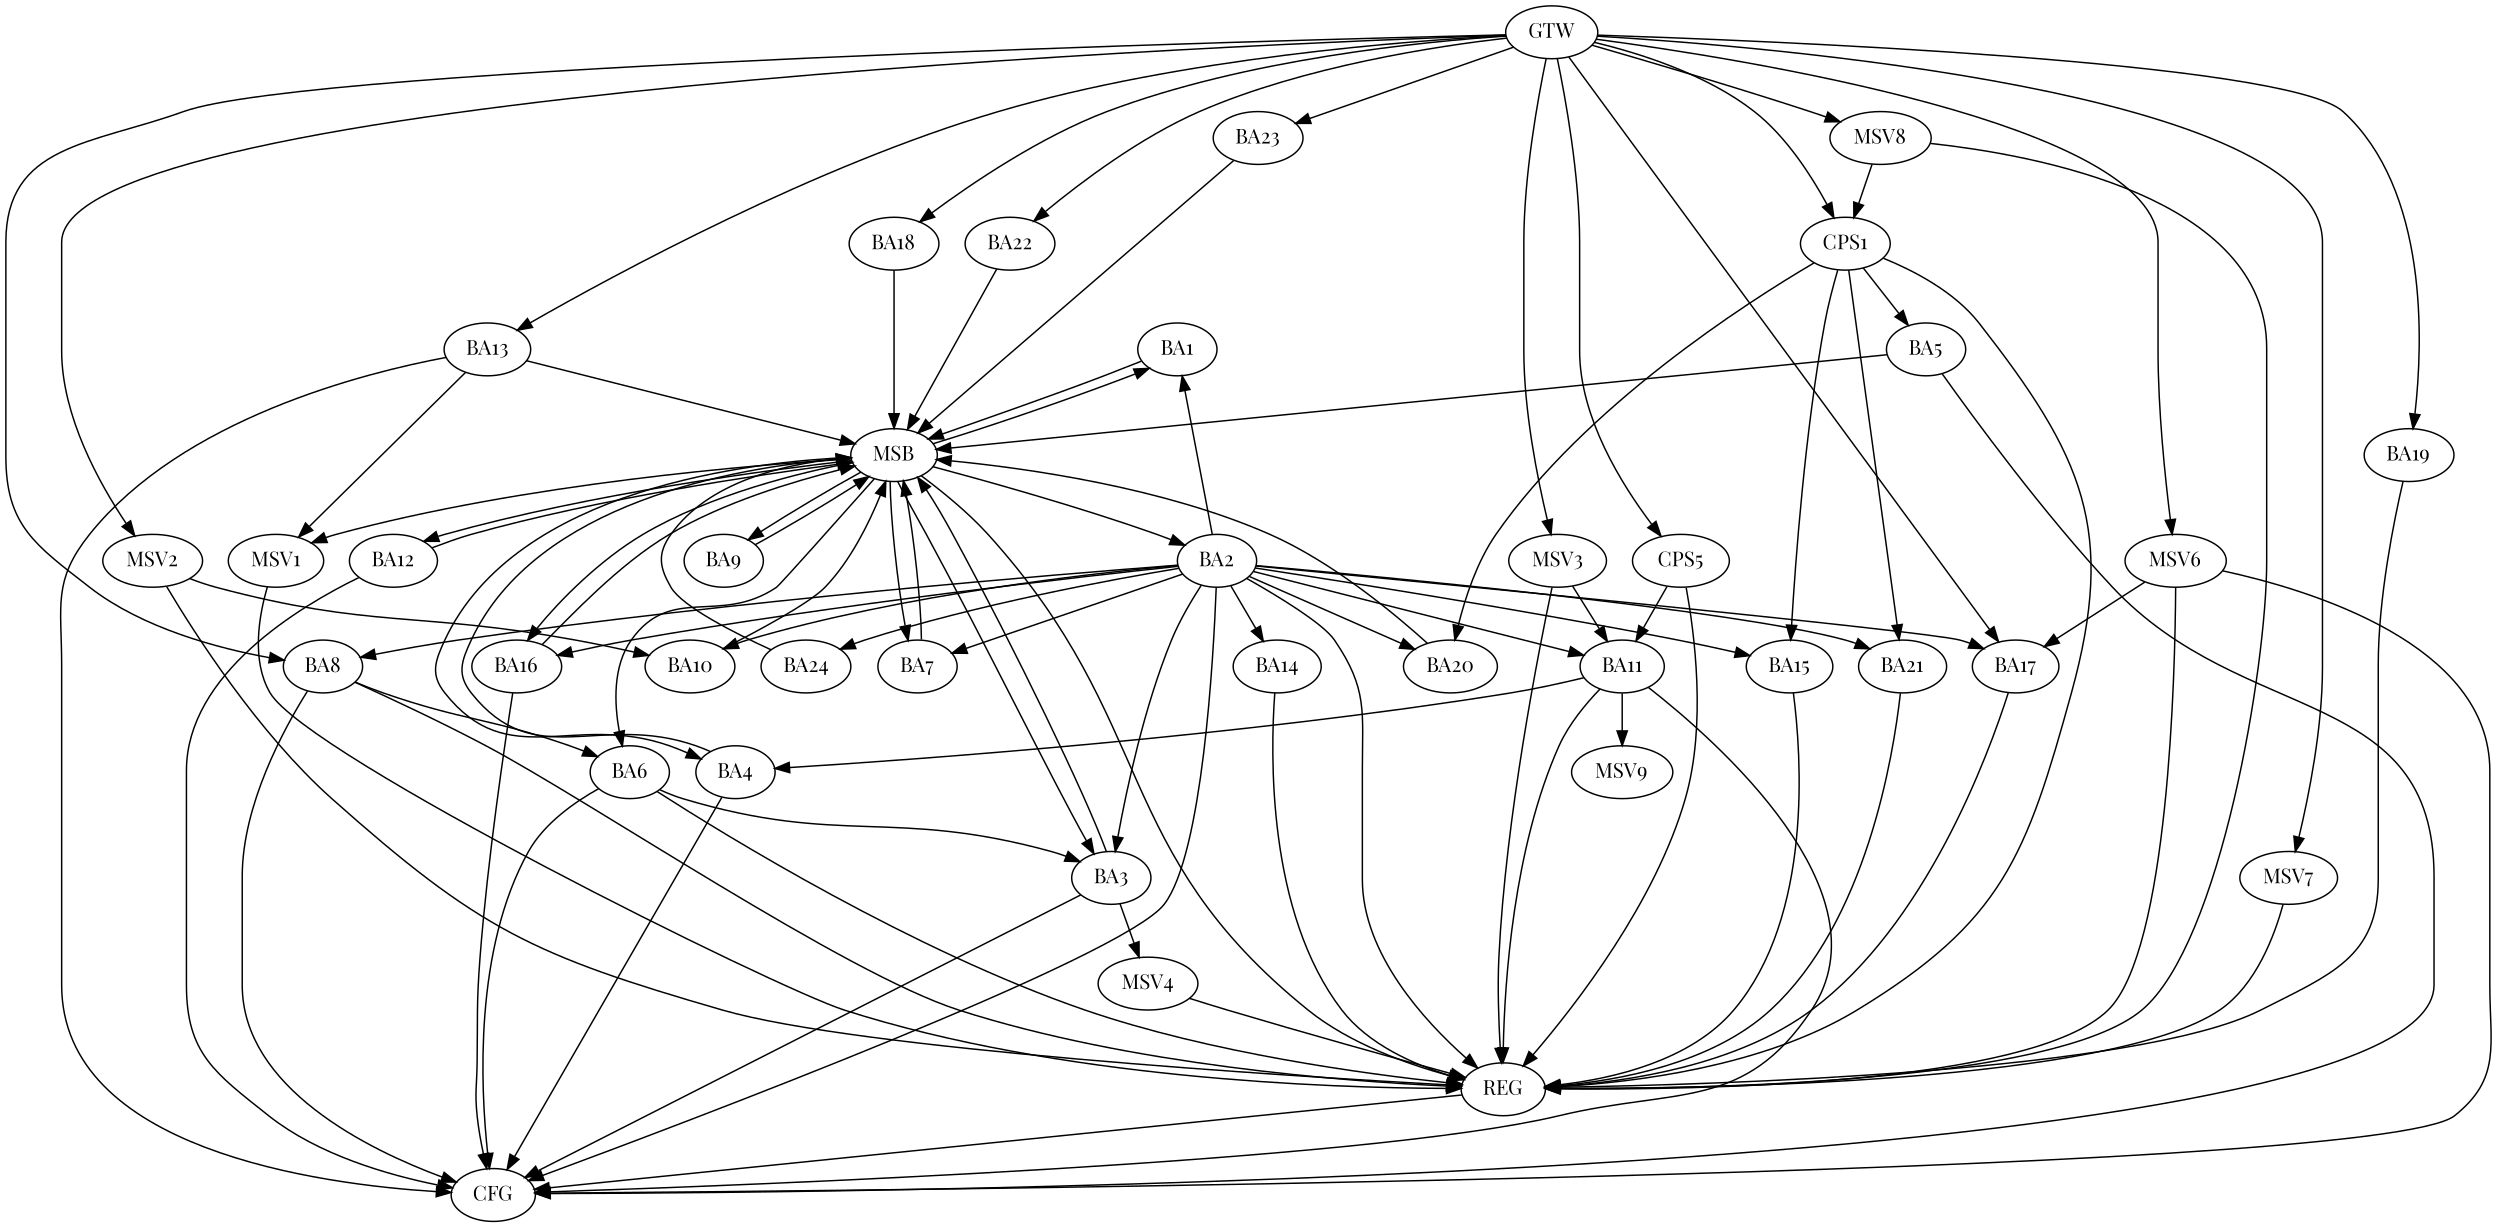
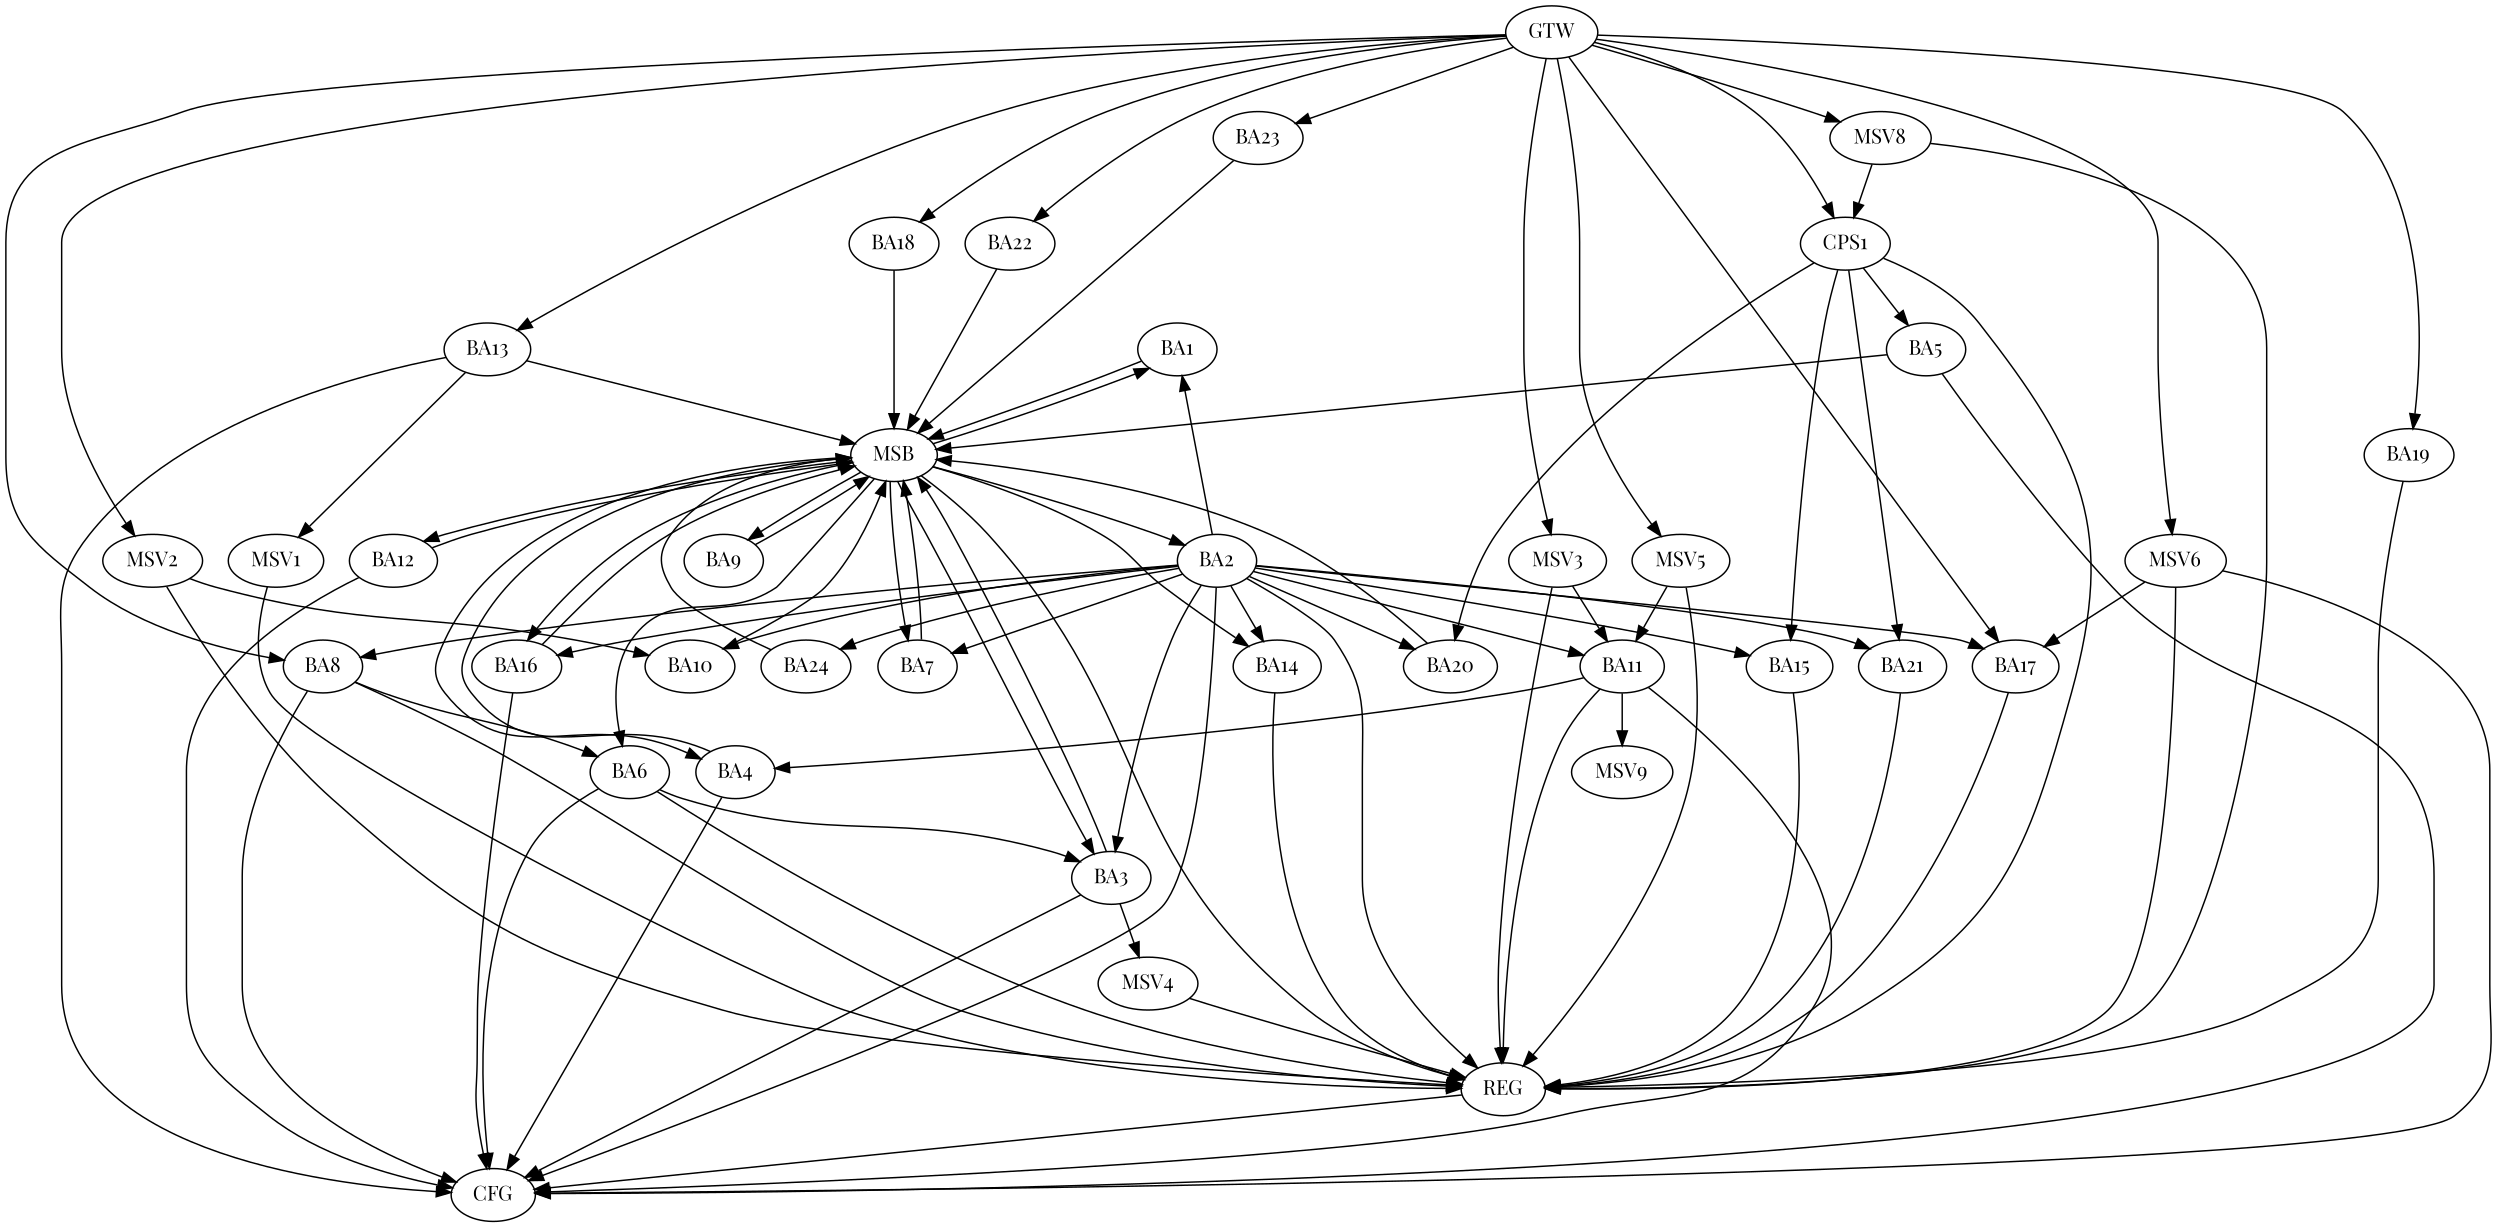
(587, 485) -> (1096, 532)
(1681, 561) -> (1681, 561)
(2289, 878) -> none
